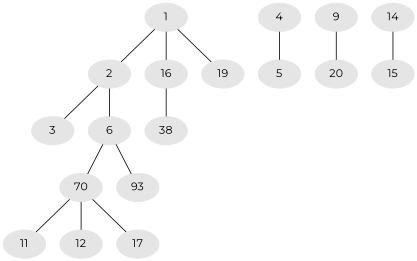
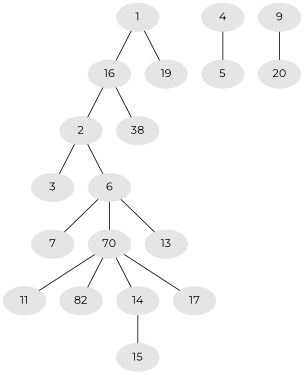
(138, 46) -> (95, 102)
(138, 187) -> (166, 244)
none -> (53, 244)
(81, 244) -> (81, 301)
none -> (124, 273)
